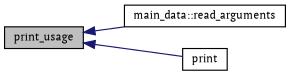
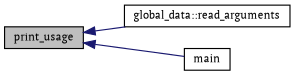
(205, 16) -> (207, 16)
(205, 59) -> (207, 59)
